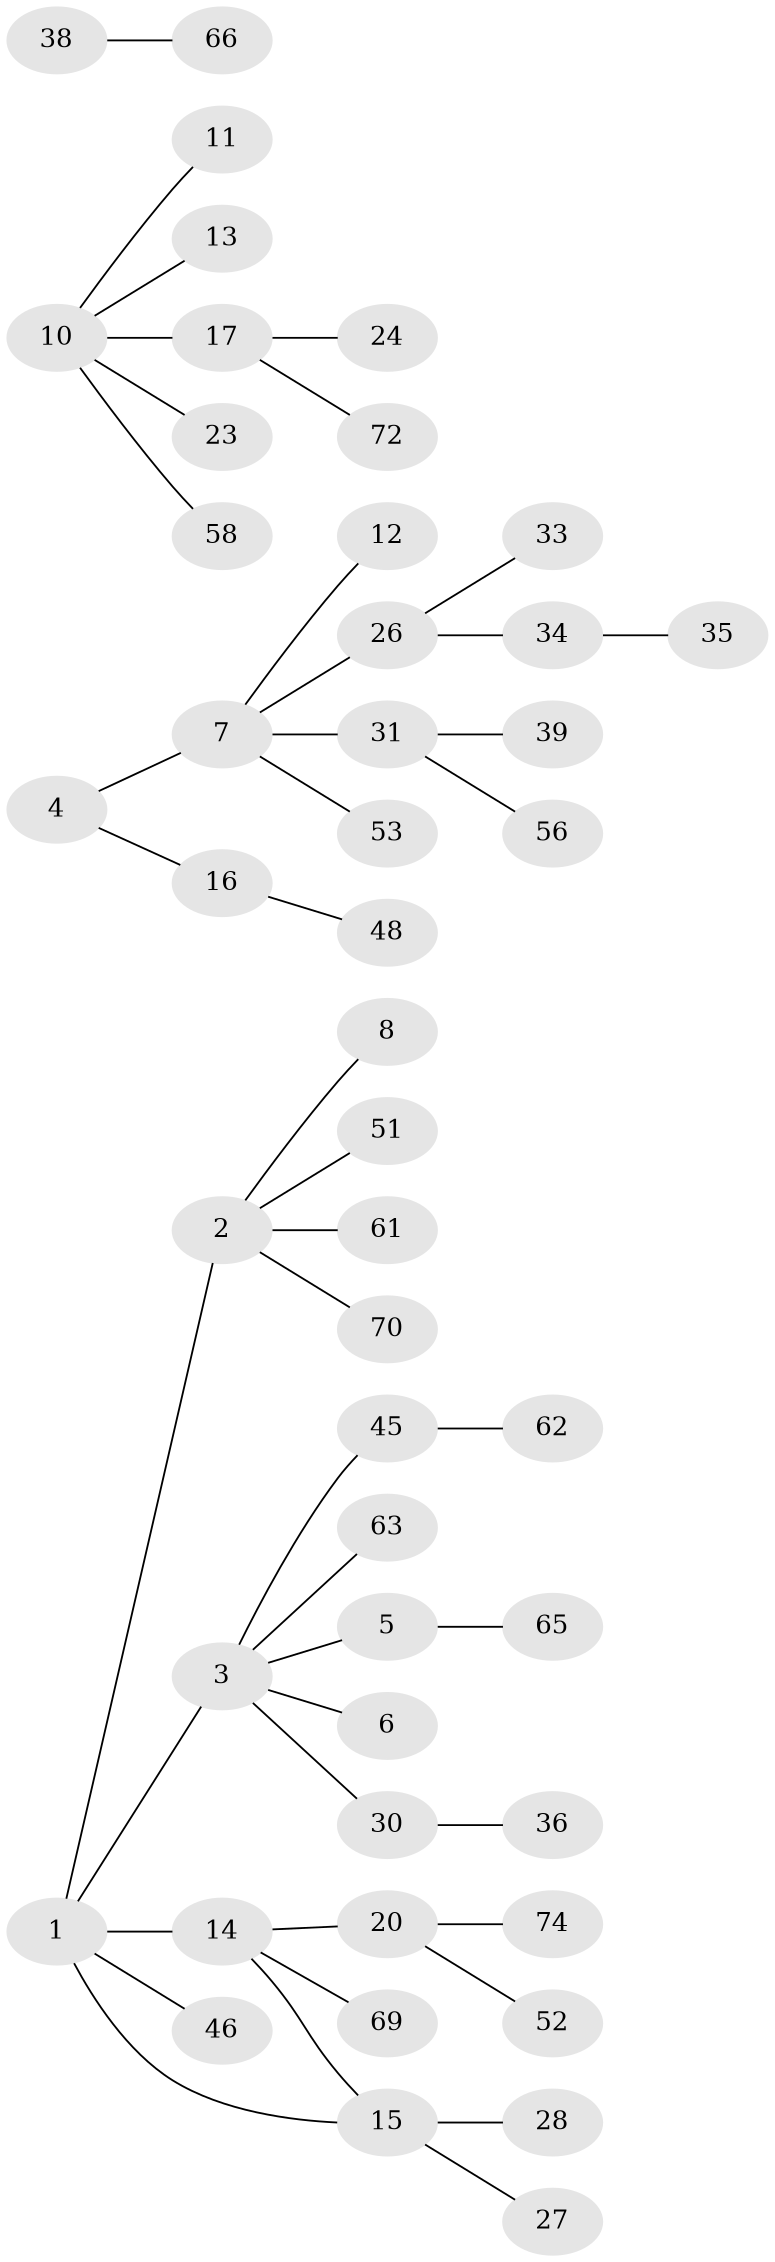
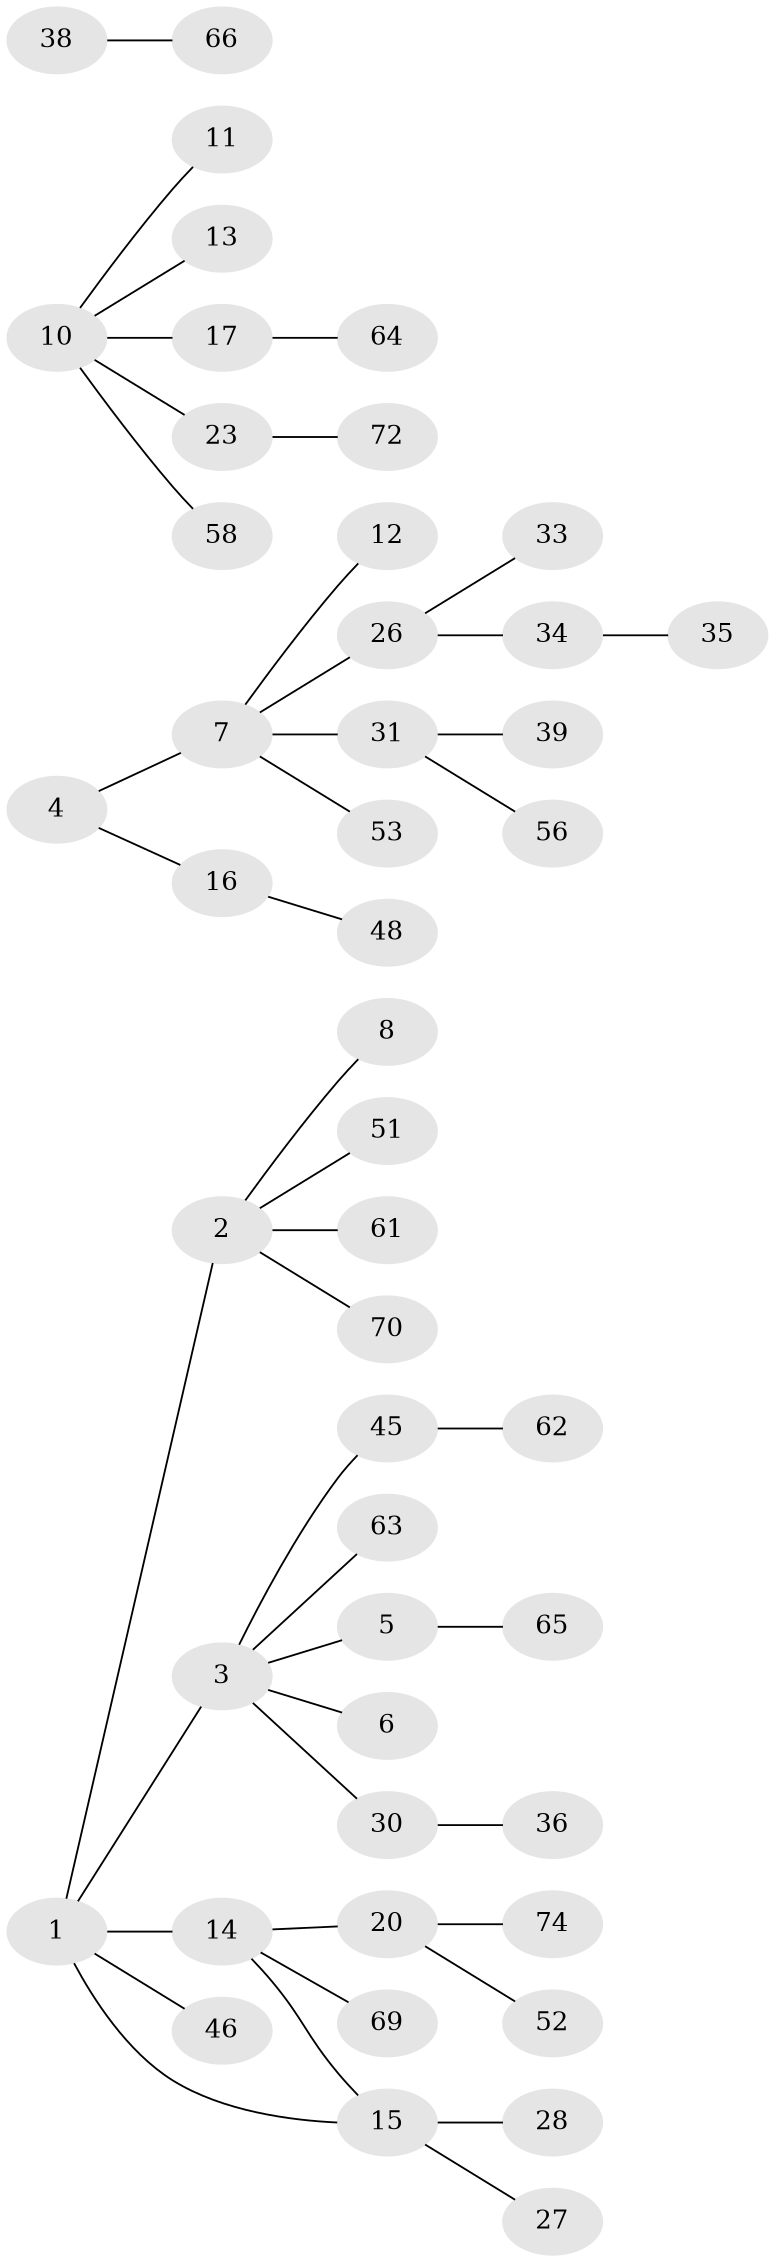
(387, 338) -> (387, 338)
(305, 387) -> (305, 437)
